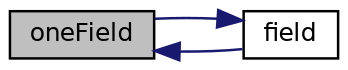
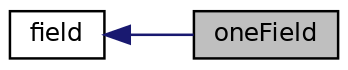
(211, 51) -> none
